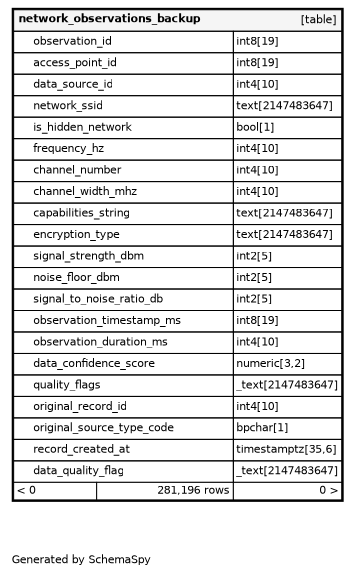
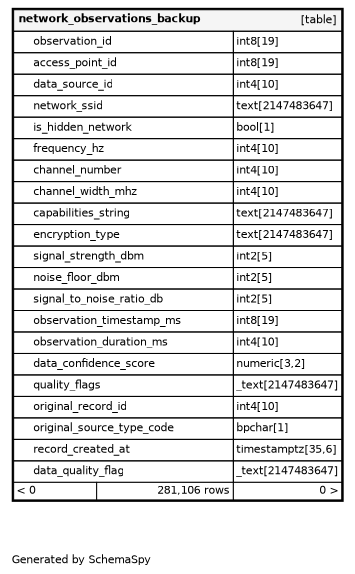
(194, 491) -> (194, 491)
